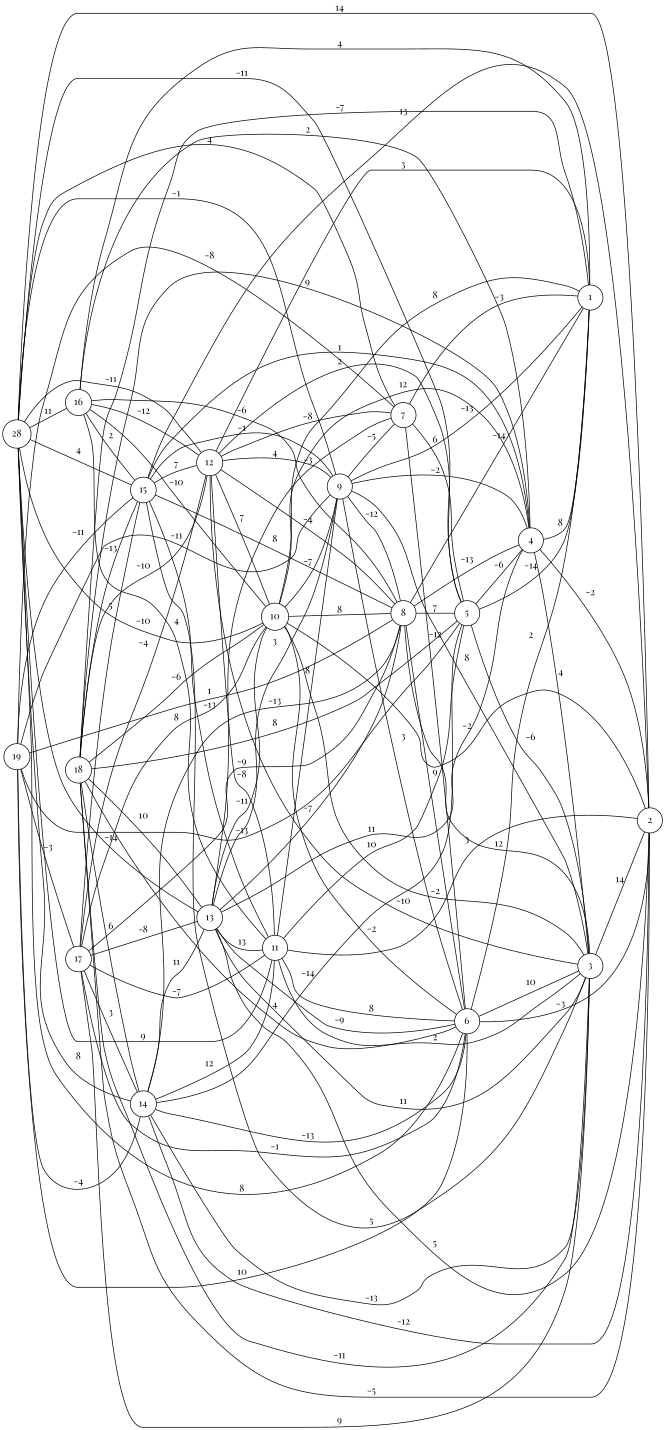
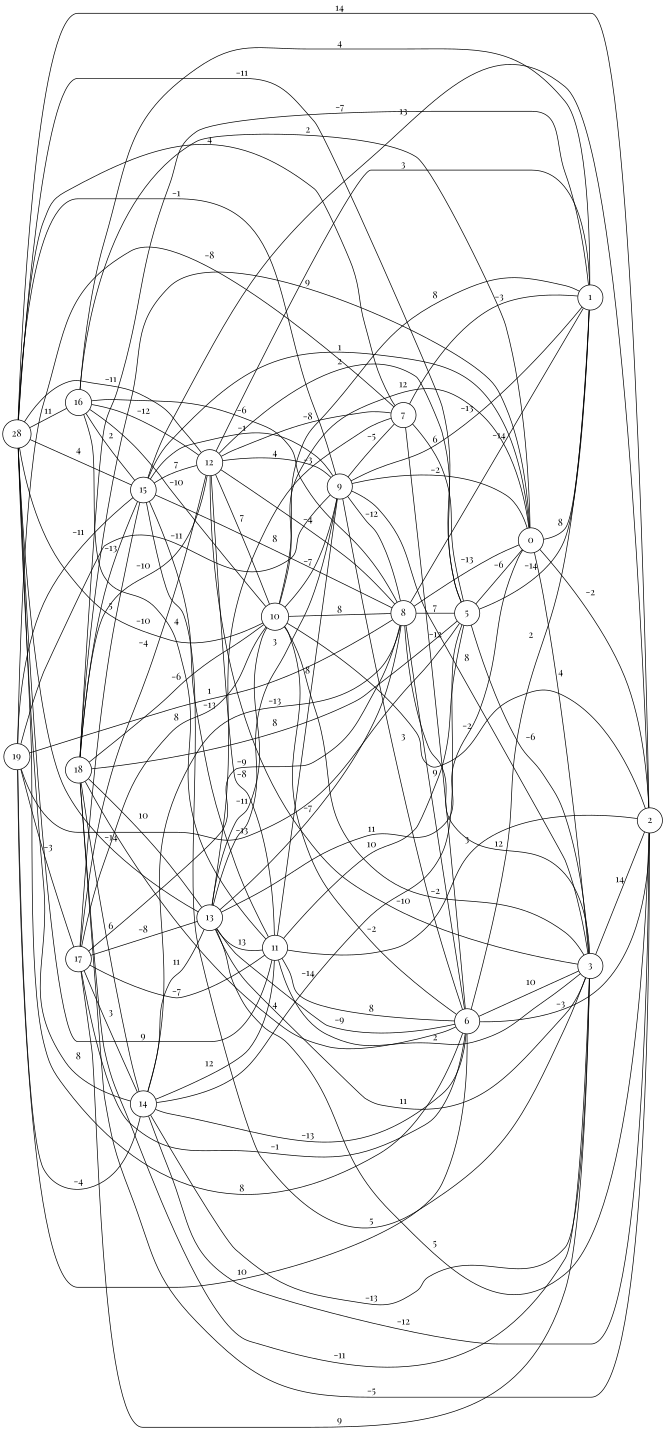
(531, 540) -> (531, 540)
